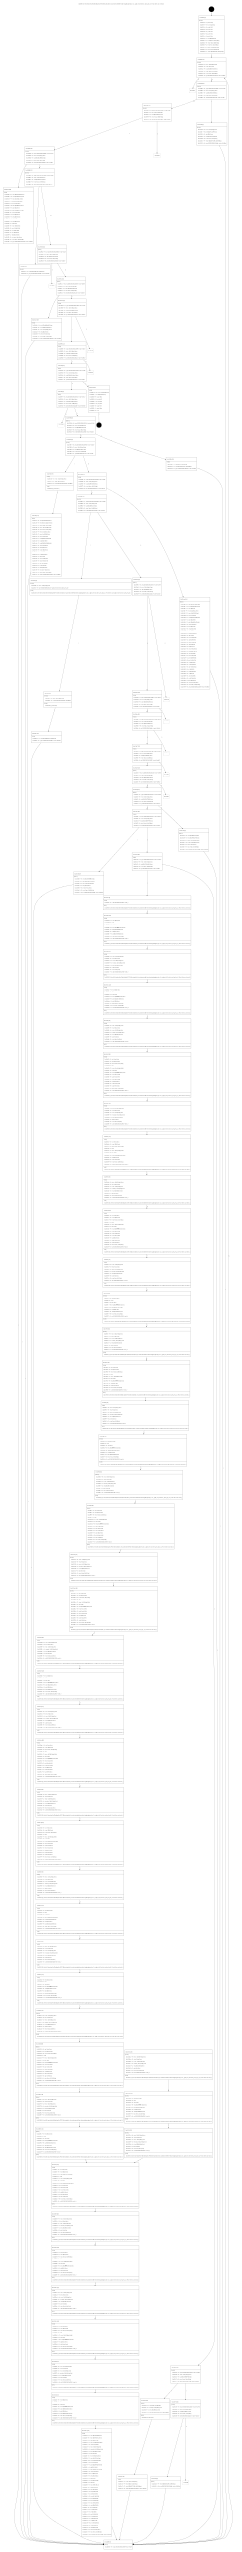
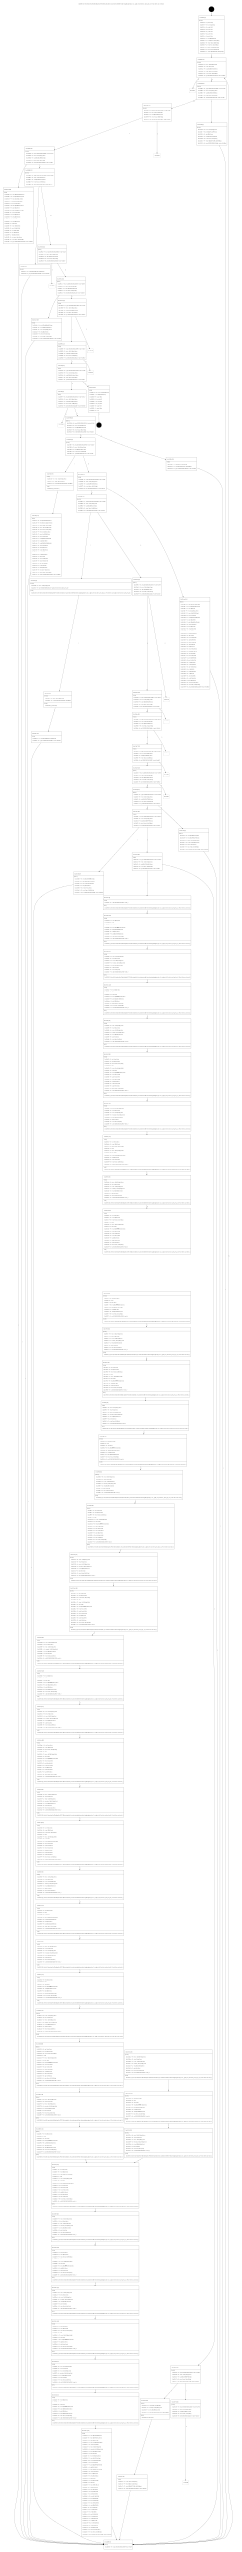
(147, 1273) -> none
(166, 2483) -> none
